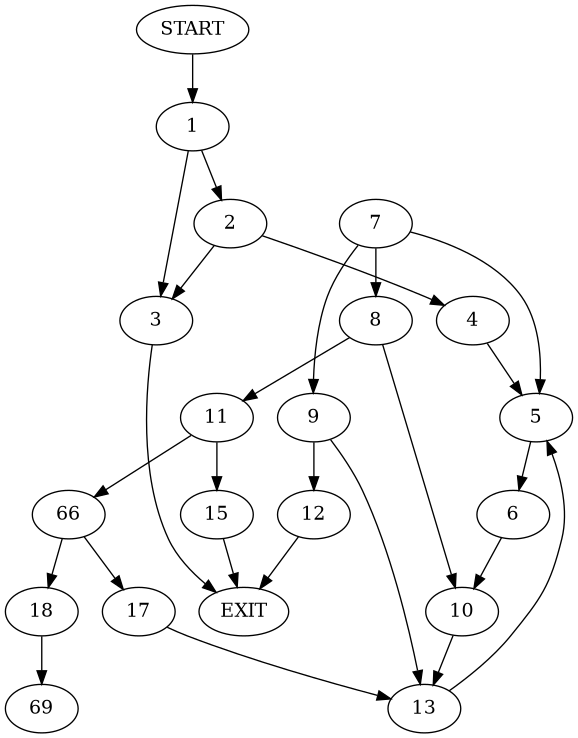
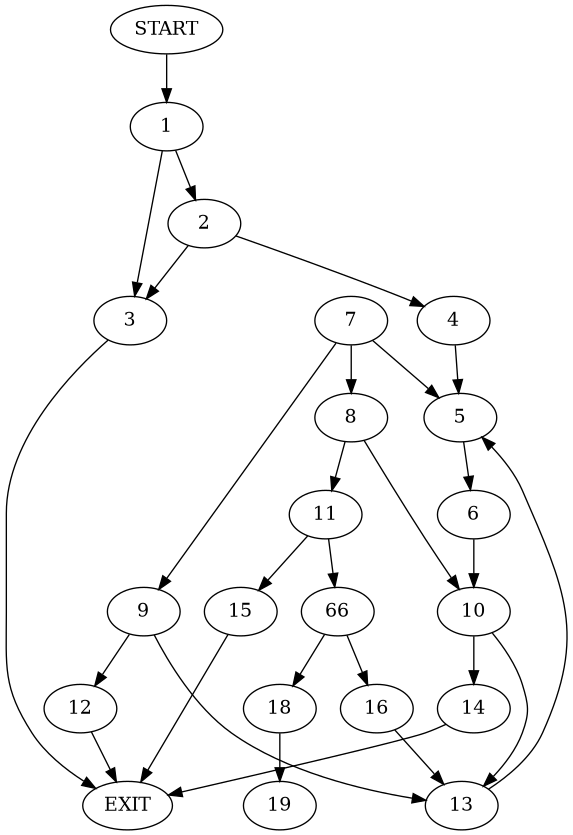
(139, 612) -> (377, 709)
(42, 709) -> (280, 806)
none -> (474, 709)
